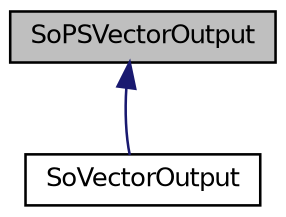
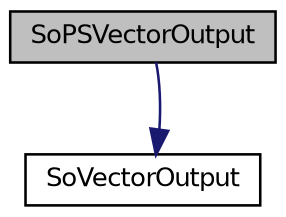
(126, 121) -> (160, 96)
